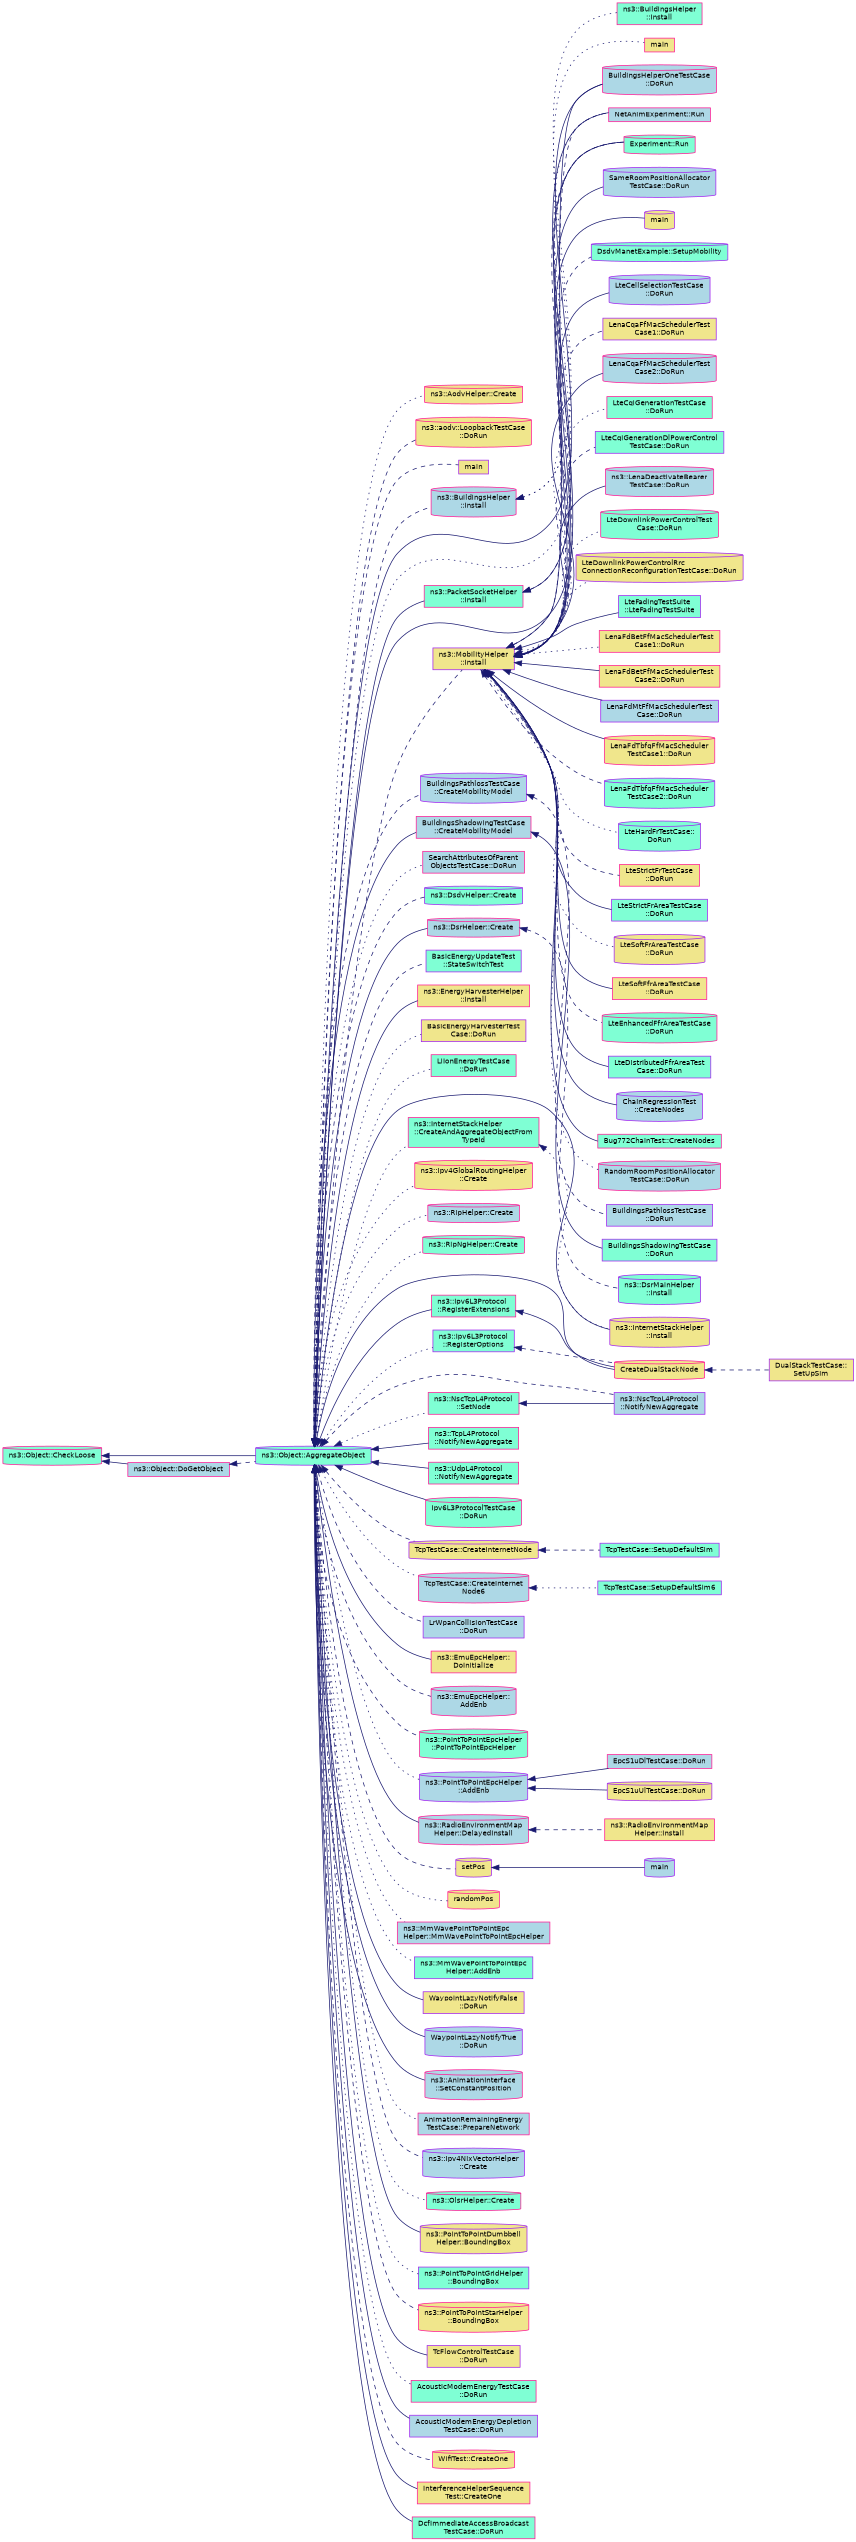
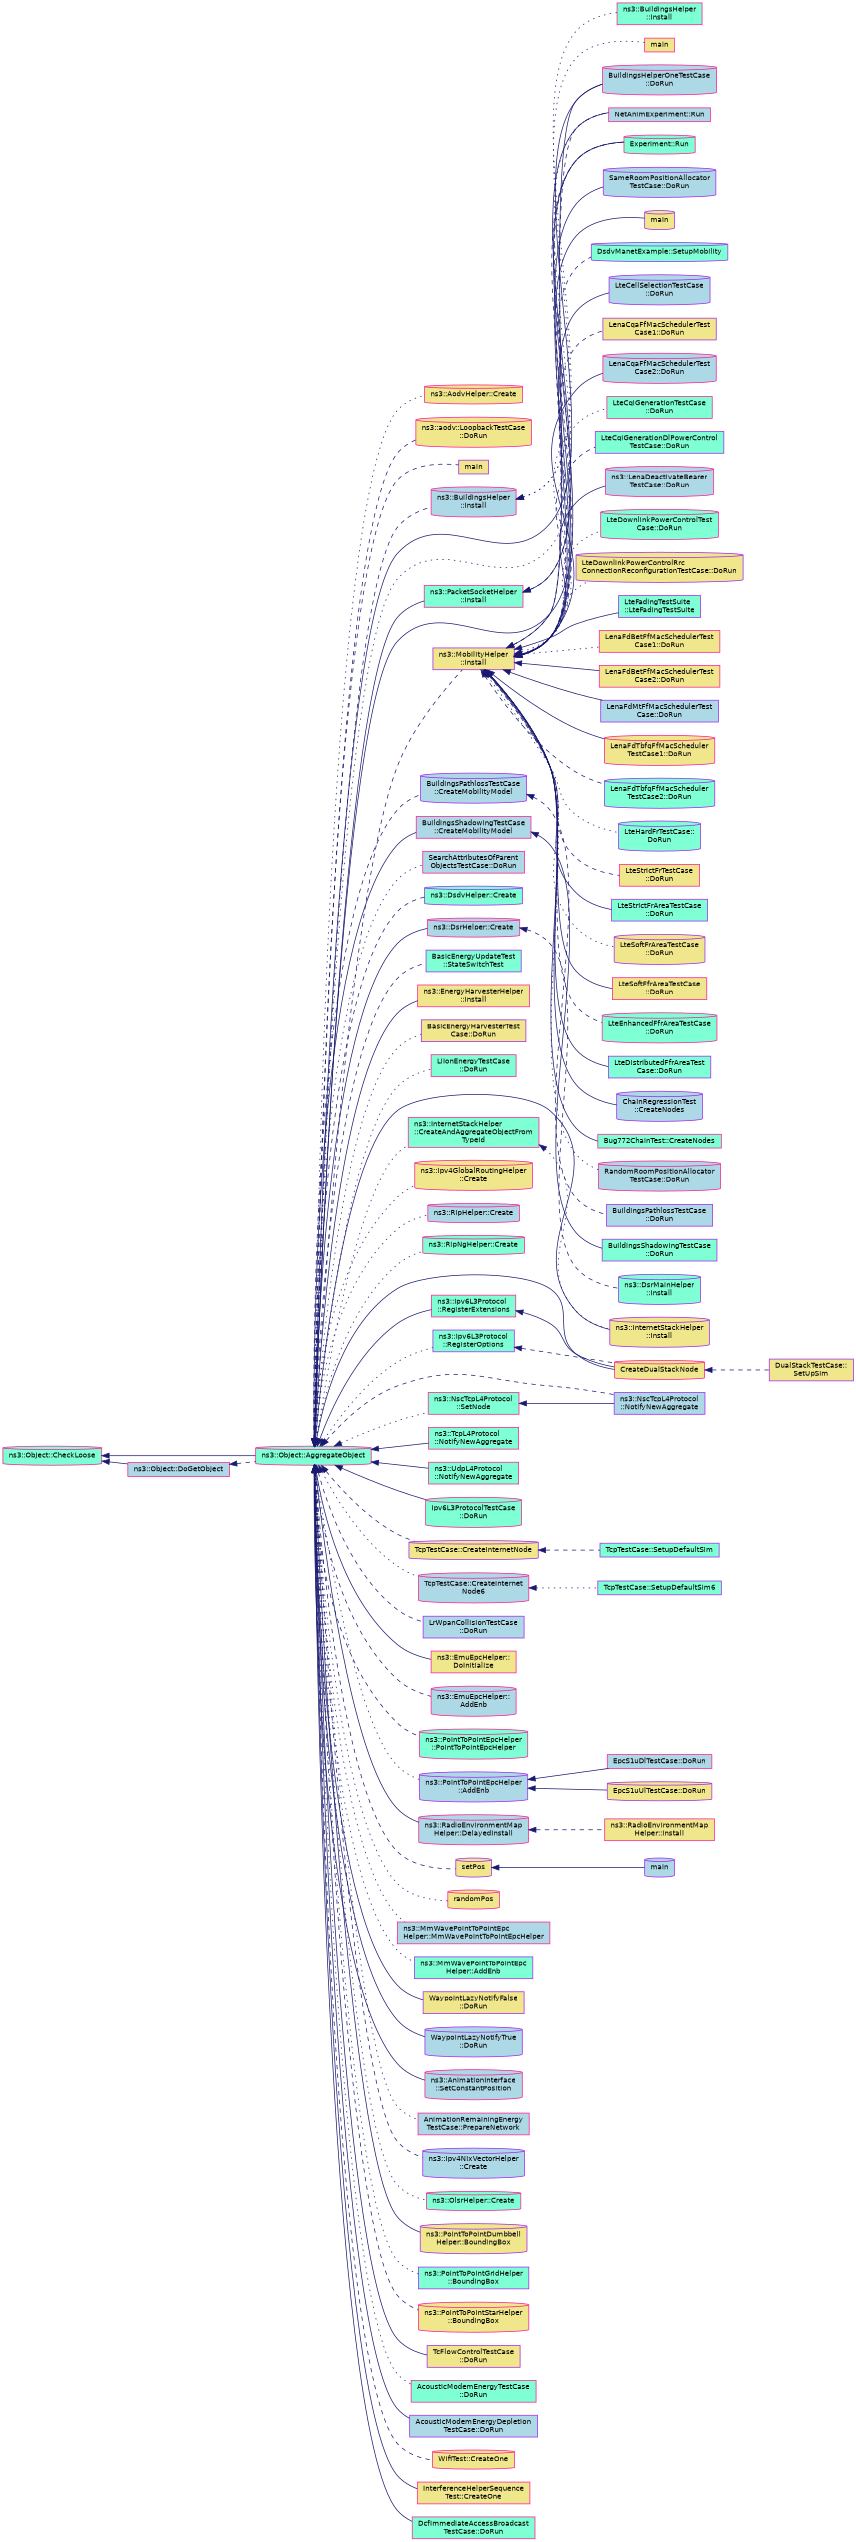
(313, 1456) -> (313, 1456)
